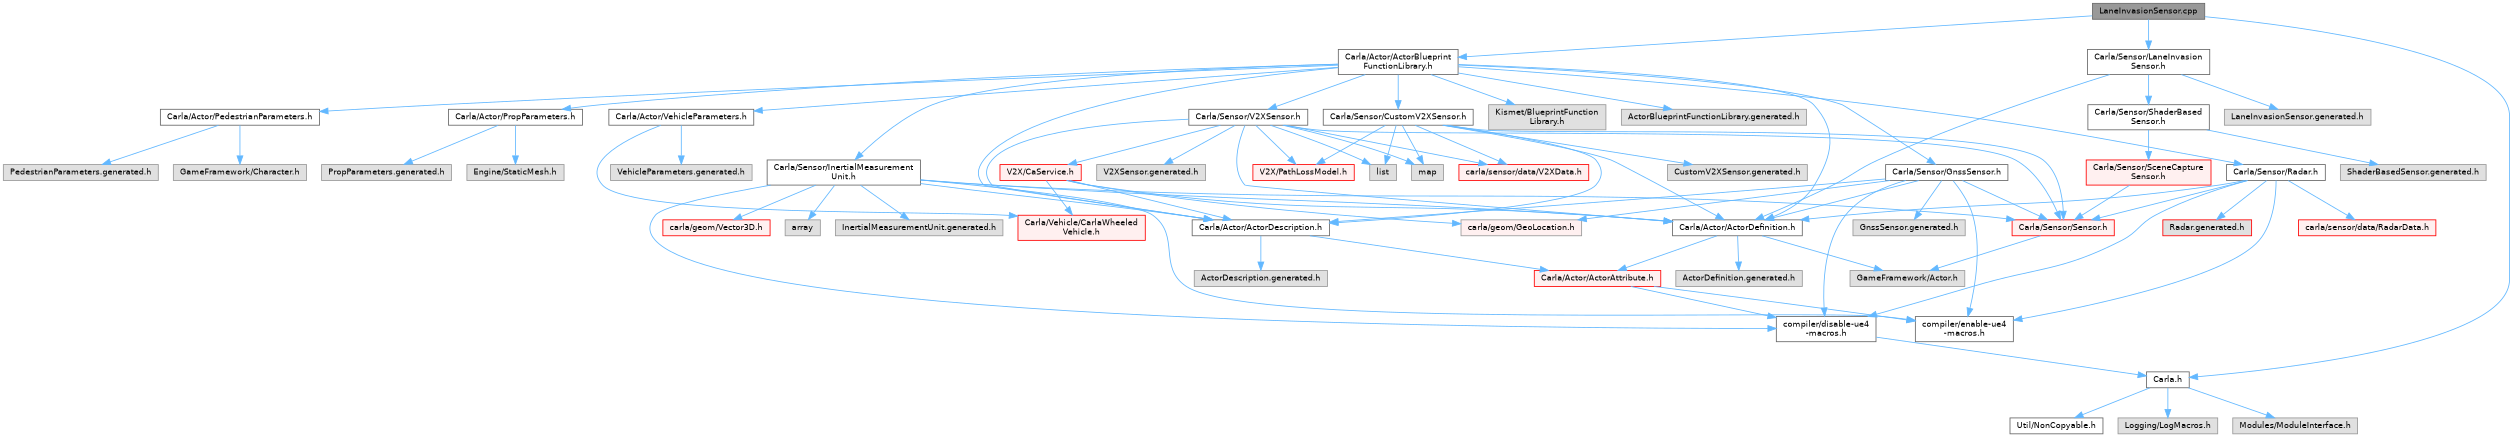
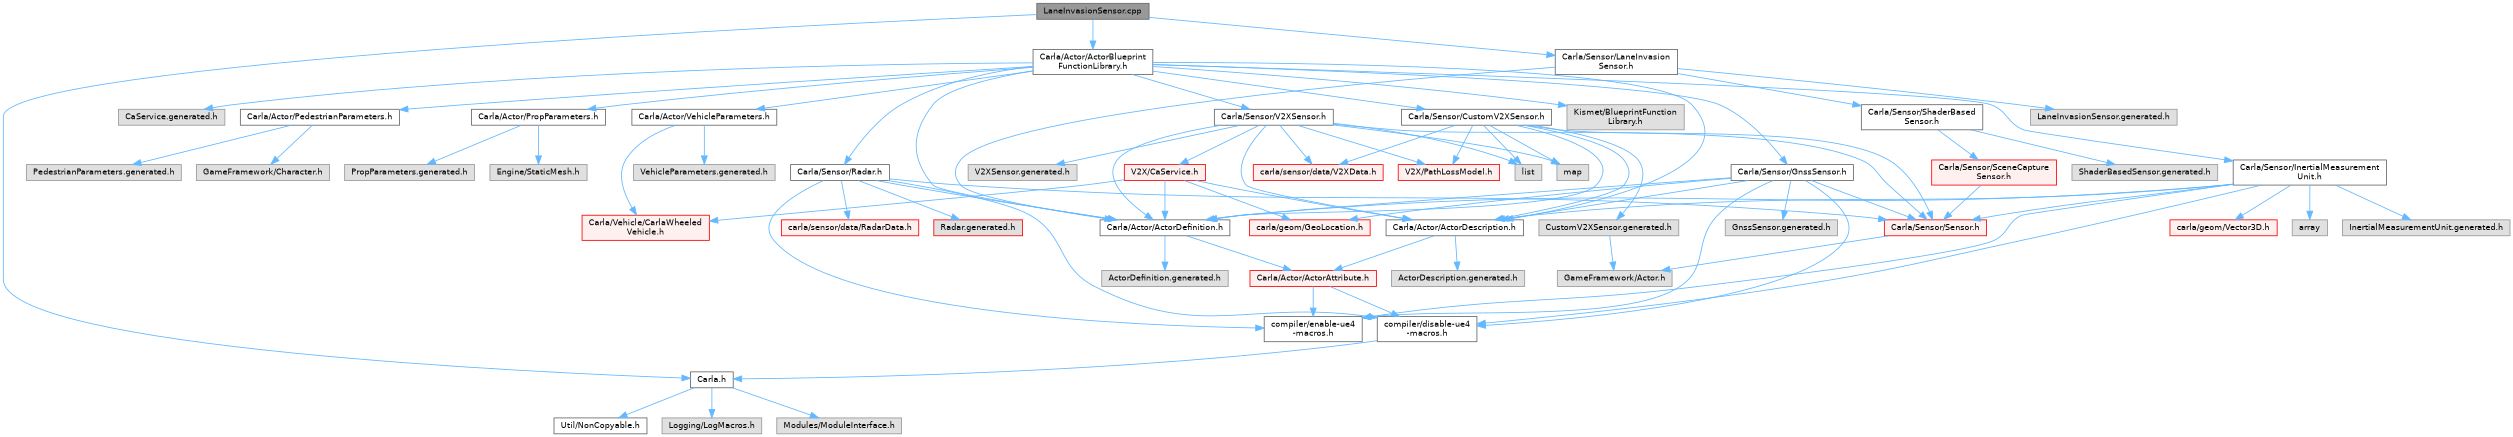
(1714, 117) -> (172, 117)
(1521, 228) -> (1310, 228)
(1818, 252) -> (1611, 249)
